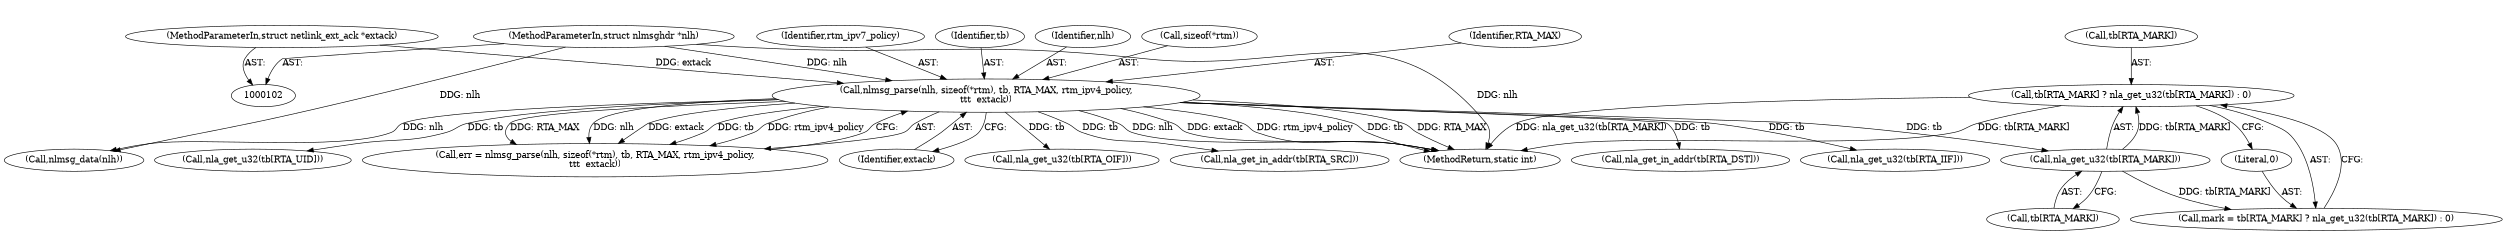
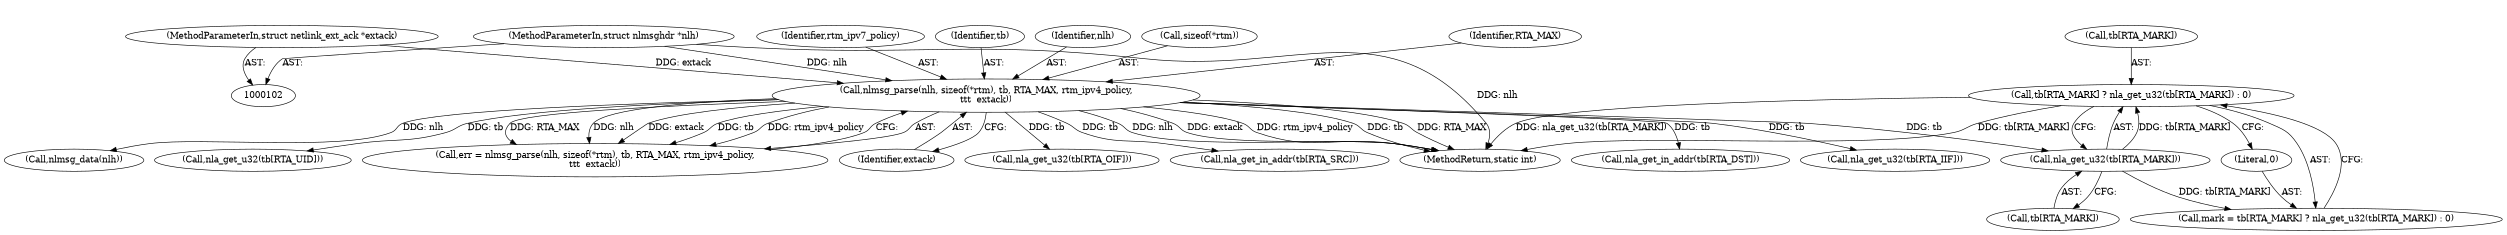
(344, 102) -> none
none -> (2074, 123)
